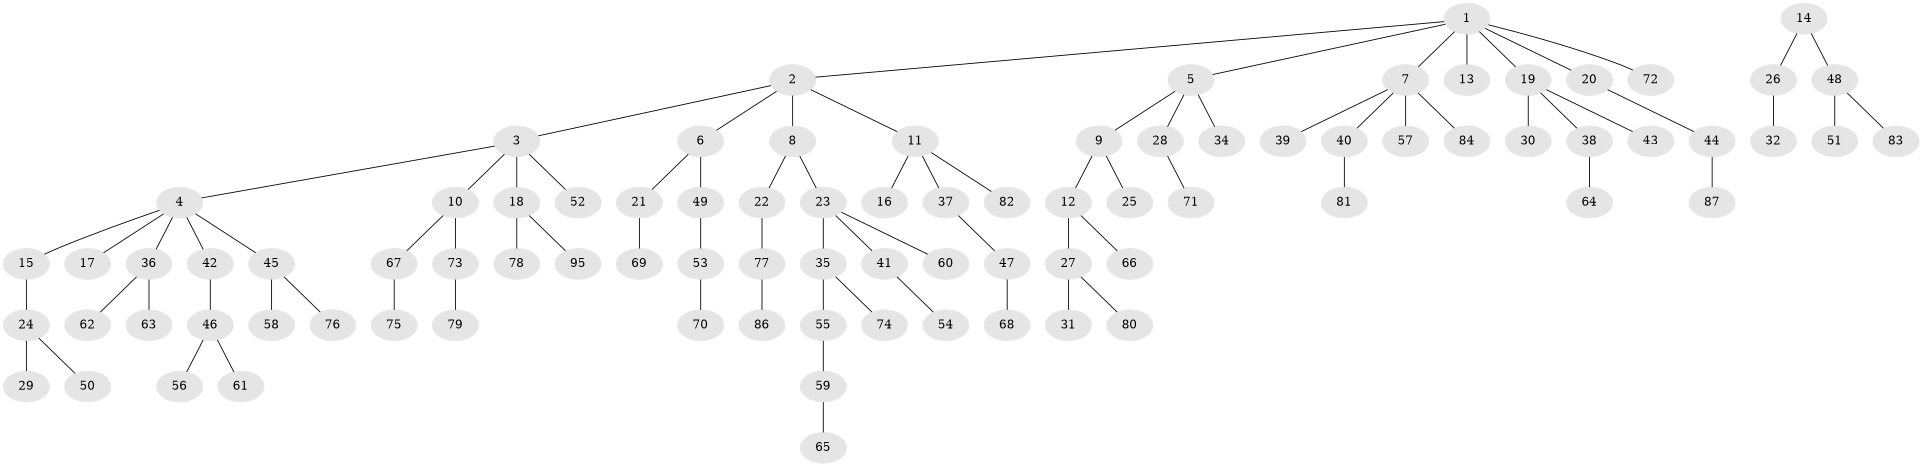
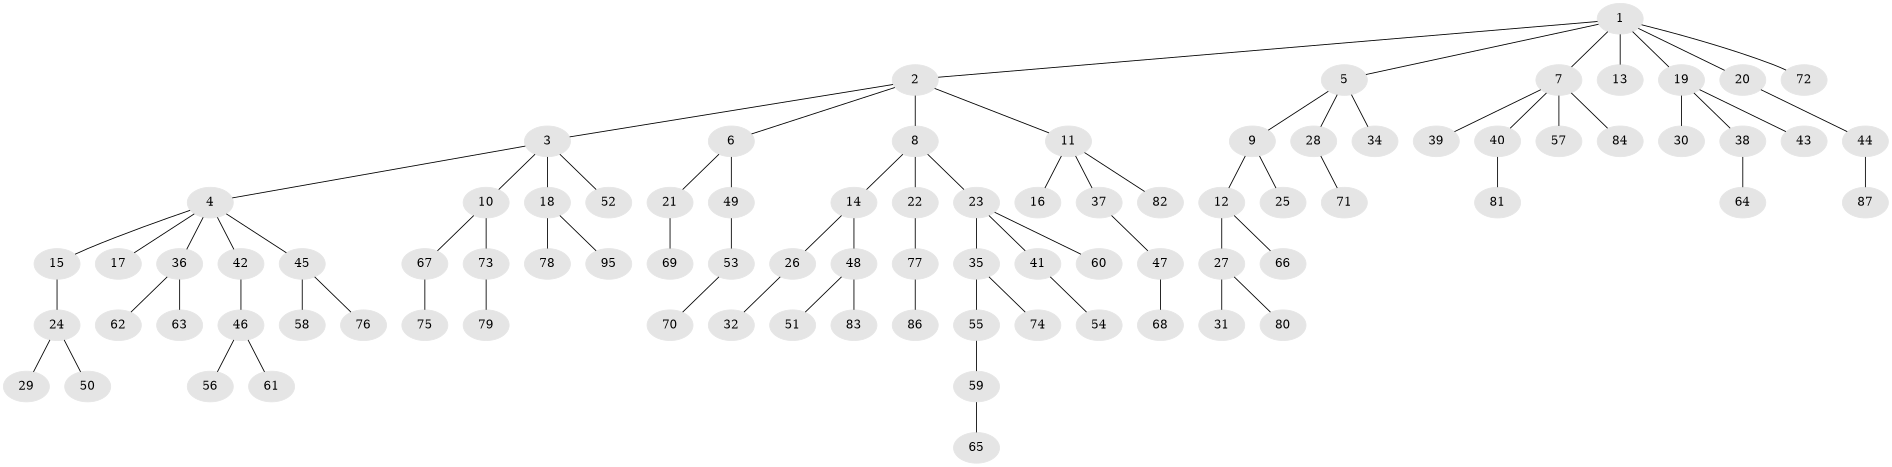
none -> (885, 172)
